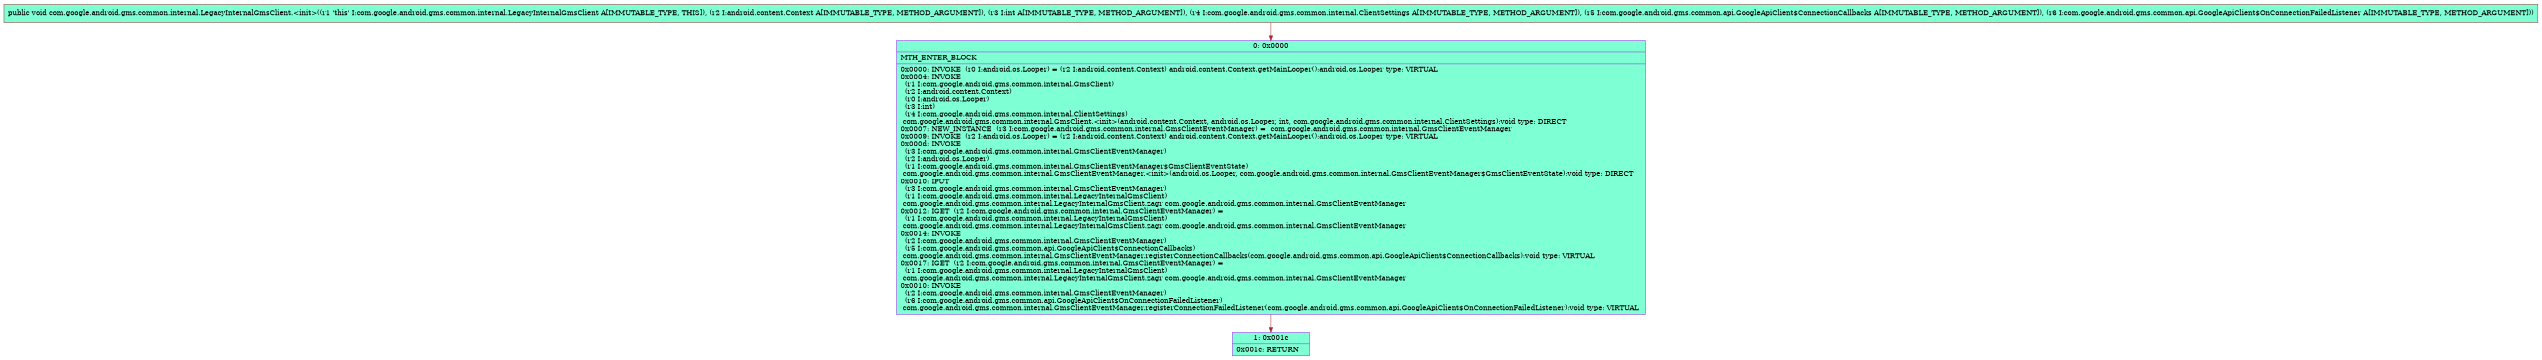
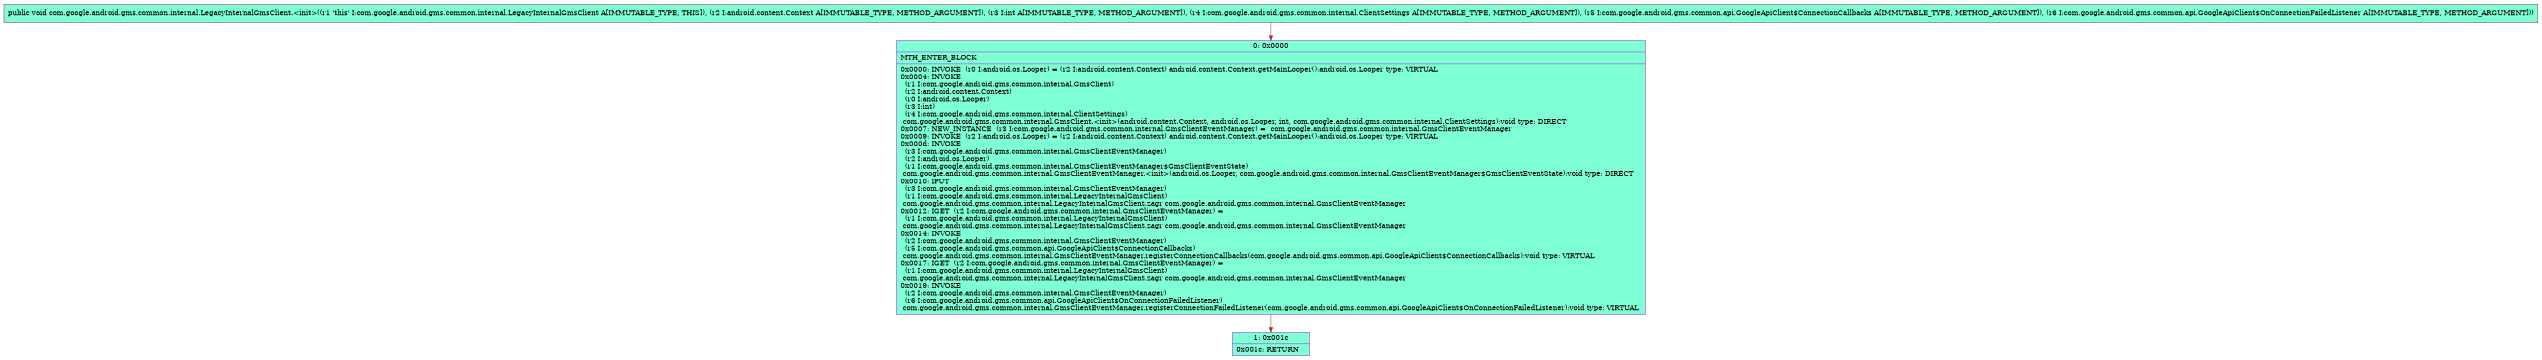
(933, 286) -> (933, 286)
